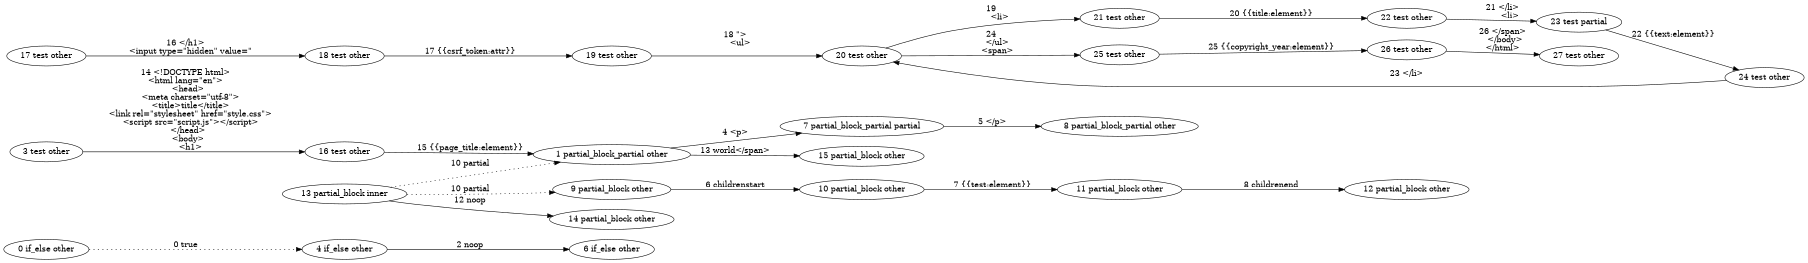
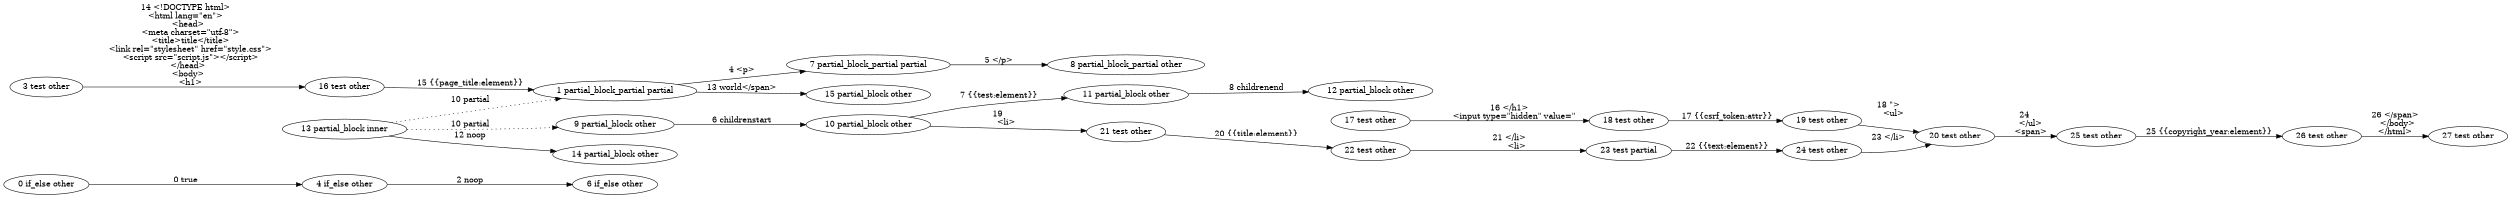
(979, 27) -> (1005, 129)
(612, 155) -> (615, 91)
(193, 249) -> (193, 185)
